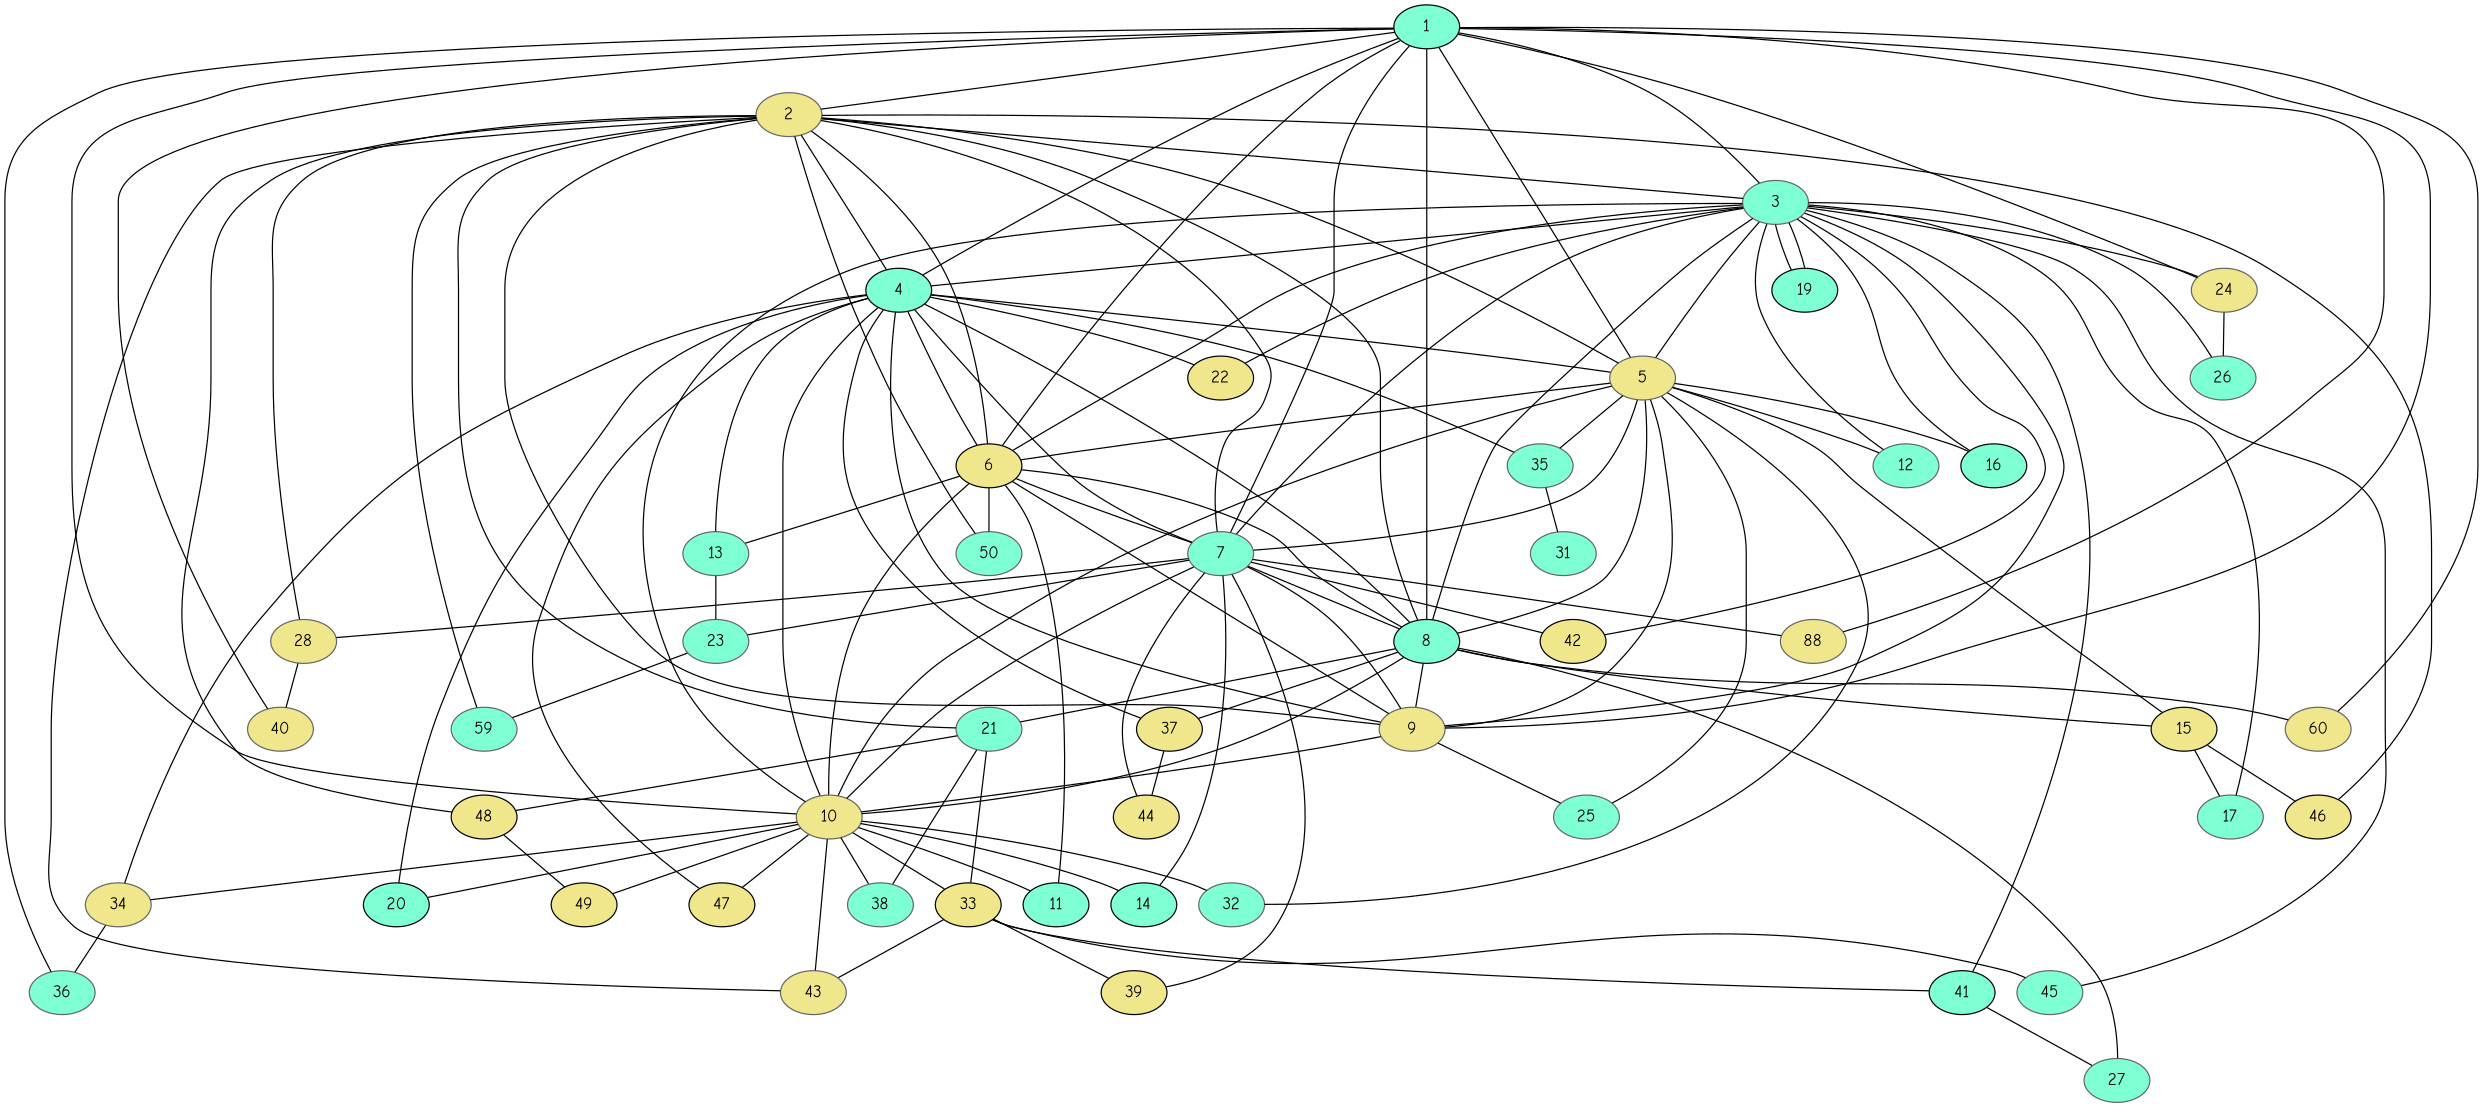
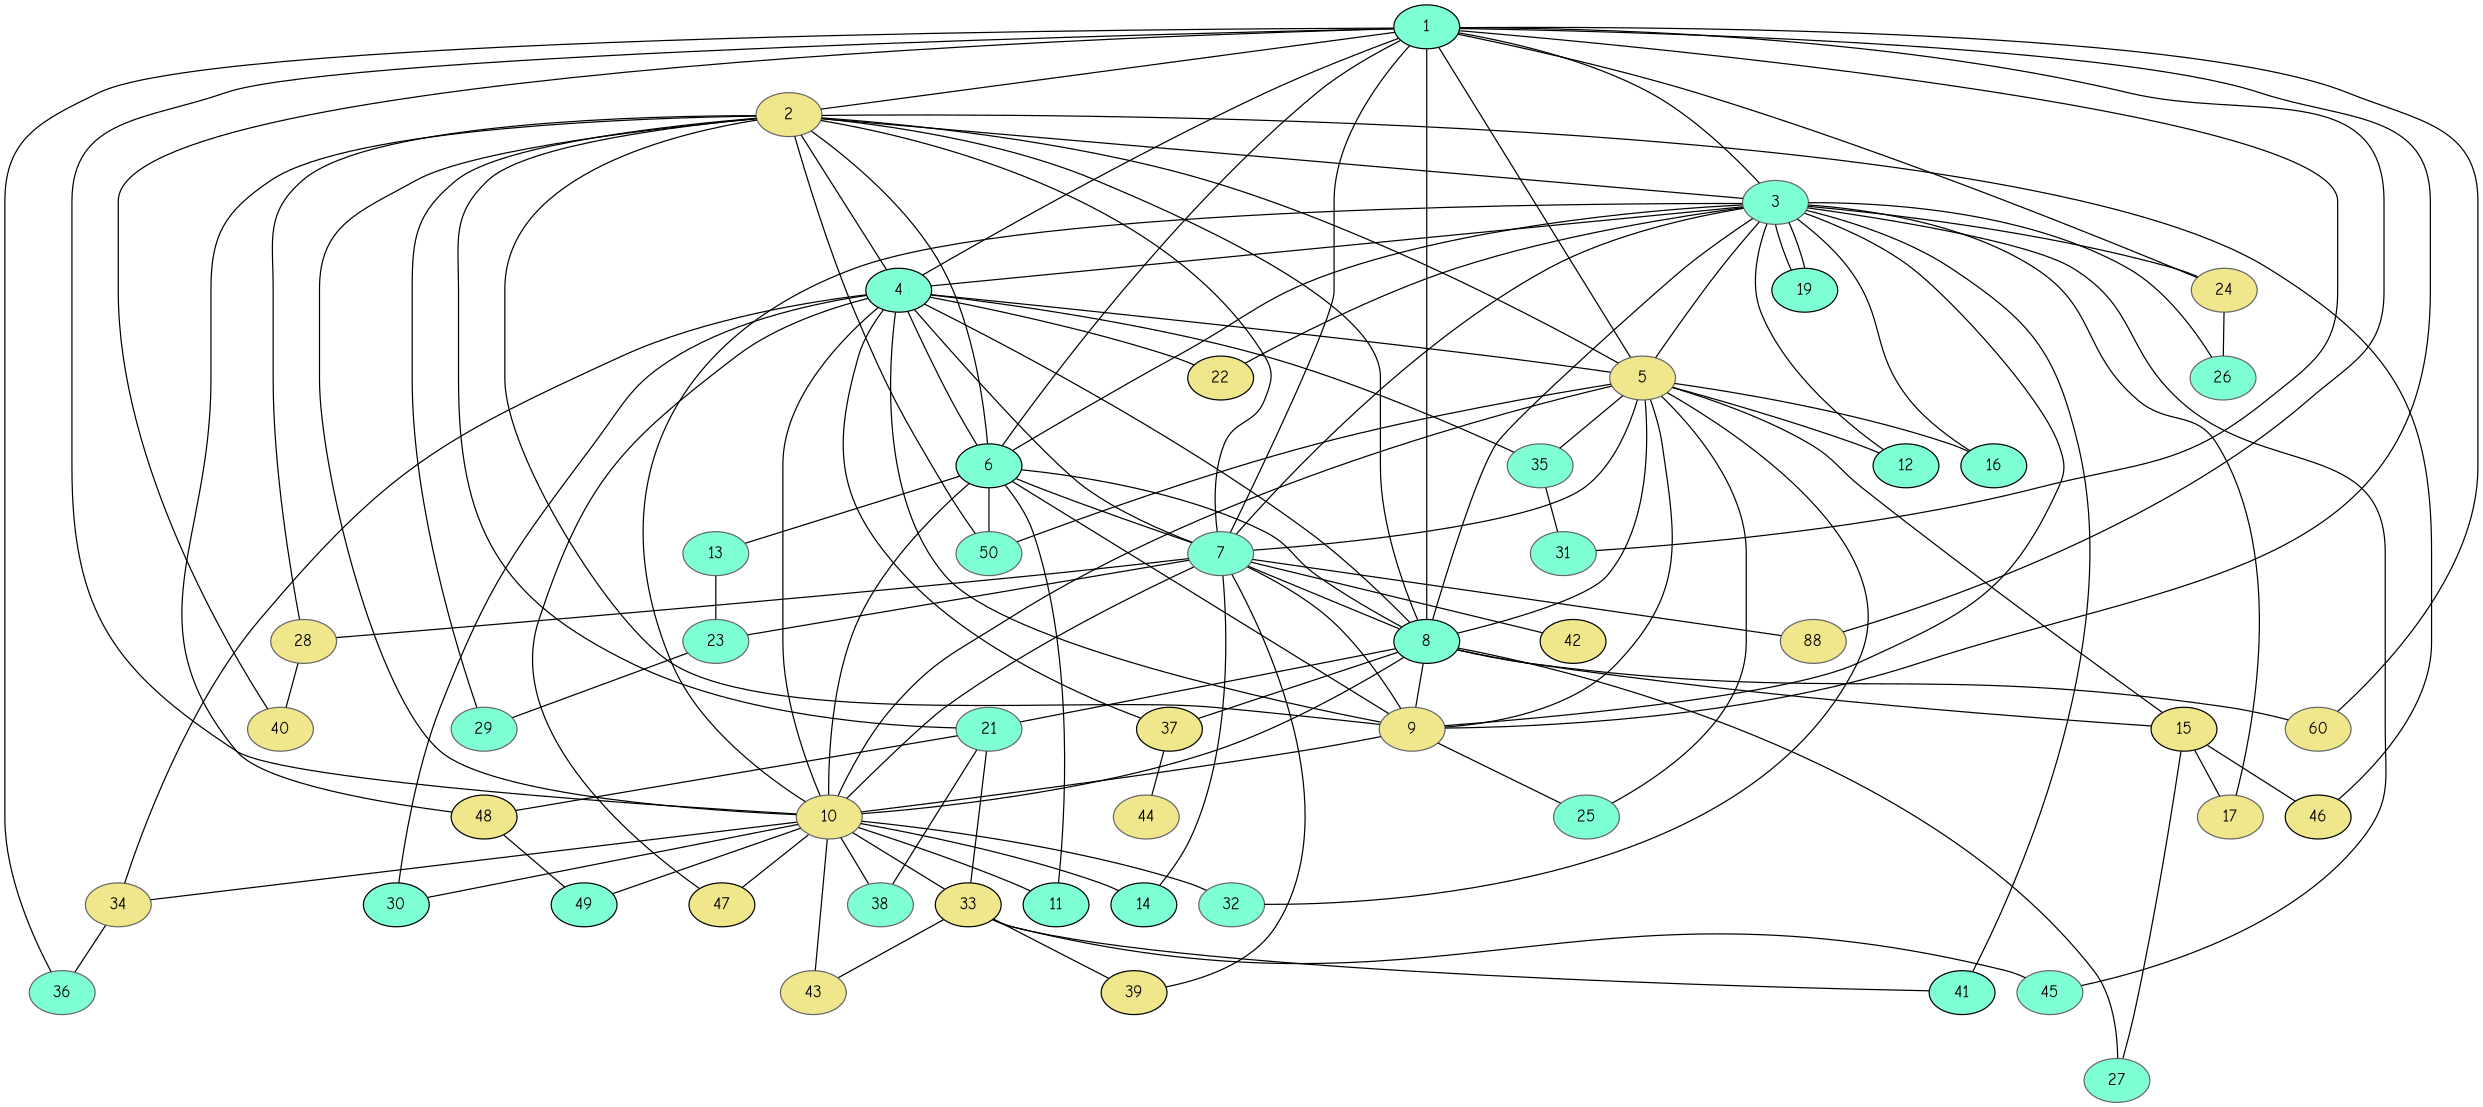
none -> (2338, 209)
(748, 384) -> none
(1315, 420) -> (1295, 450)
(989, 466) -> (989, 466)
(1906, 466) -> (1906, 466)
(2007, 515) -> none
(61, 626) -> (329, 463)
(1137, 676) -> none
(484, 729) -> (484, 729)
(1146, 817) -> (1146, 817)
(2230, 817) -> (2230, 817)
(396, 905) -> (396, 905)
(584, 905) -> (584, 905)
(2039, 1036) -> (2156, 906)
